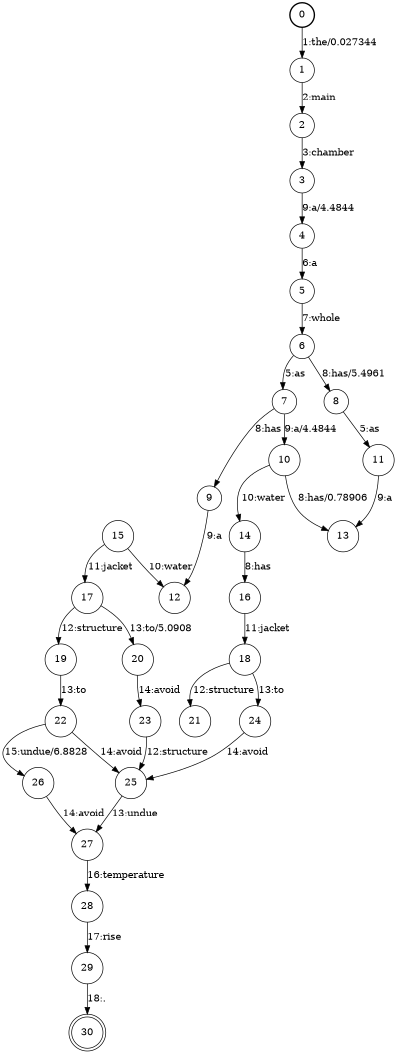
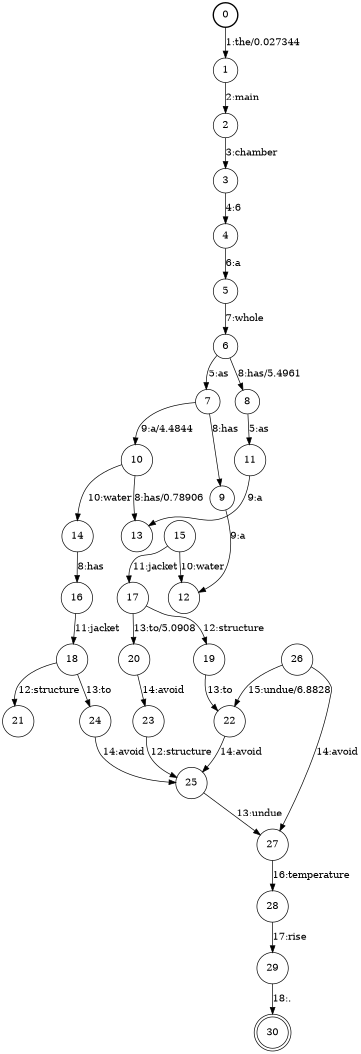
(328, 208) -> (233, 208)
(10, 741) -> (257, 678)
